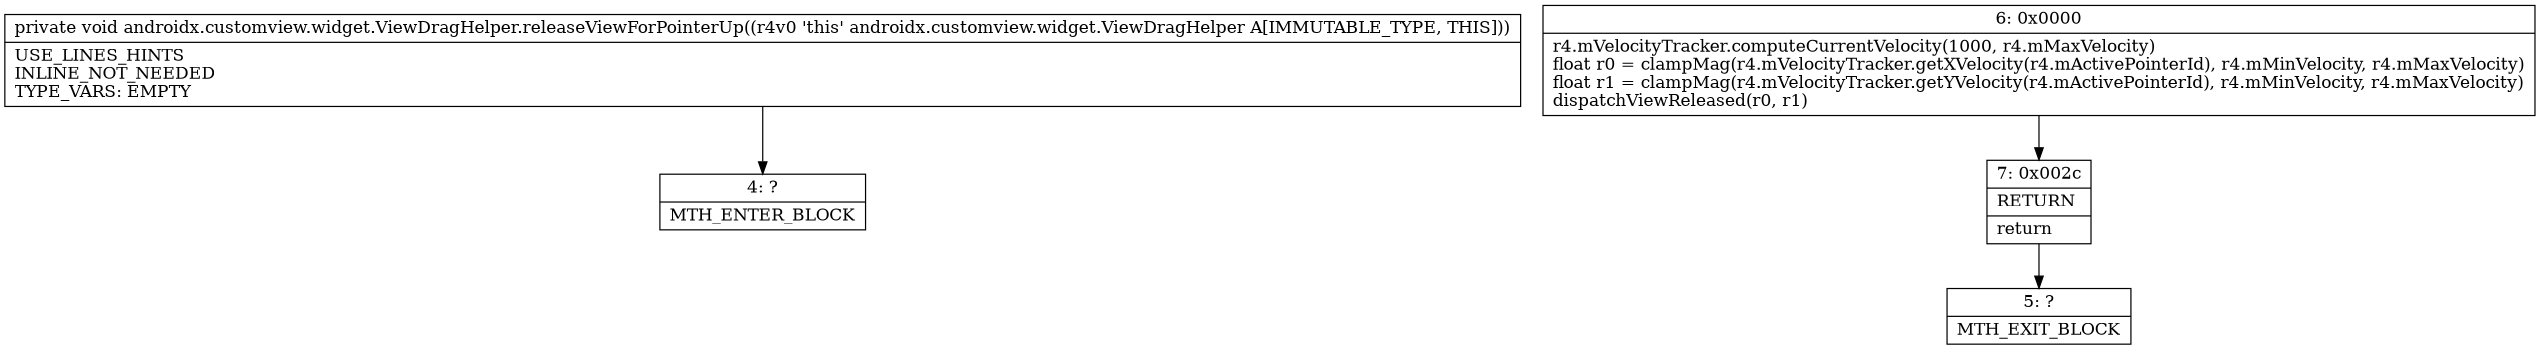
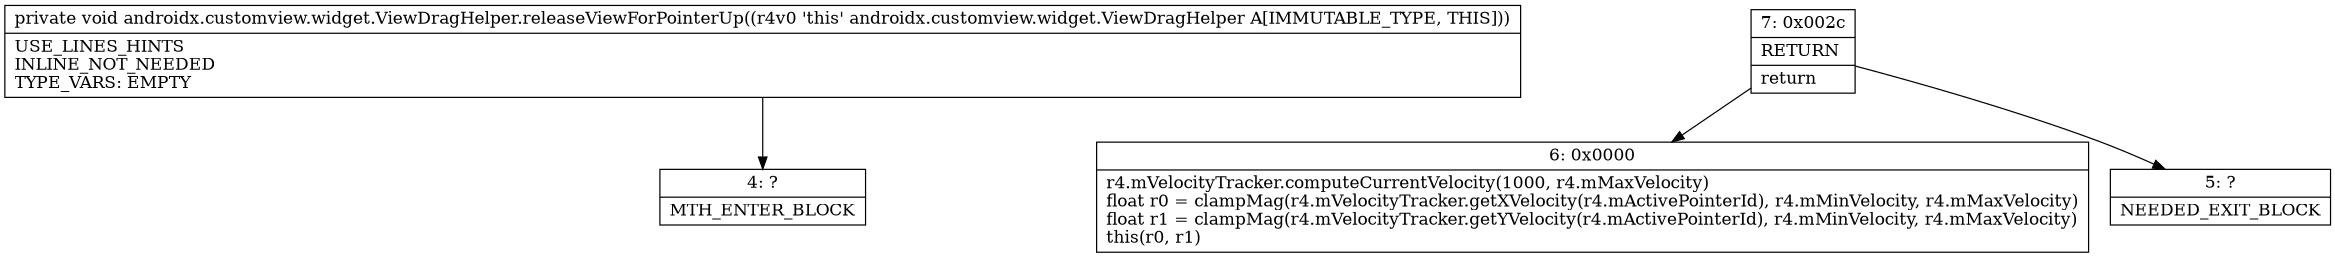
(1680, 101) -> (1154, 238)
(2039, 132) -> (1716, 112)
(2039, 330) -> (2220, 210)
